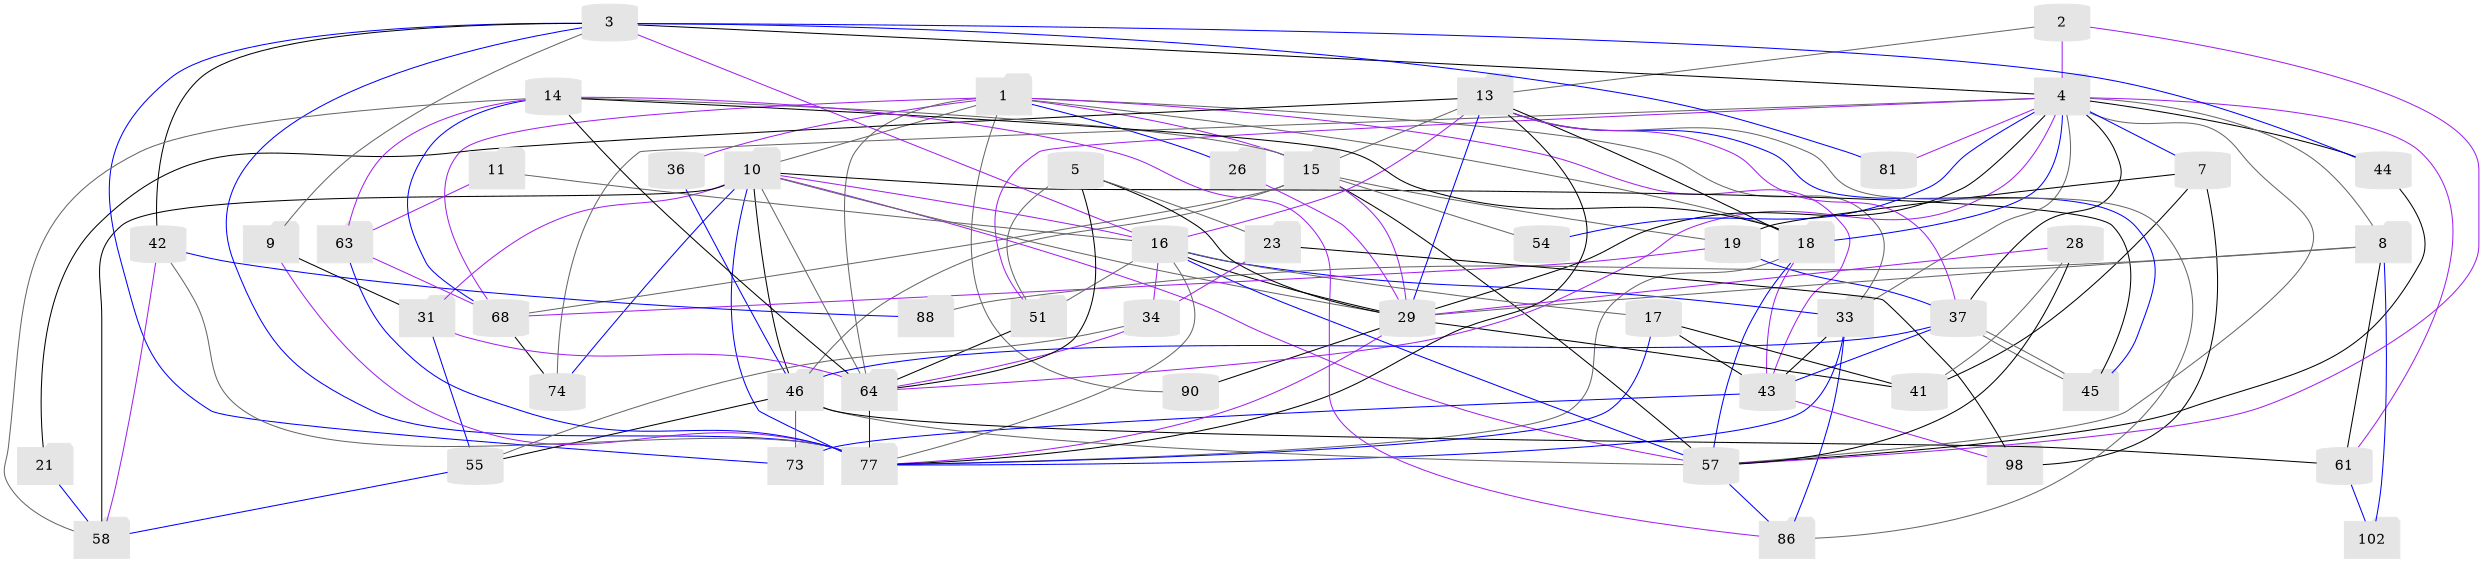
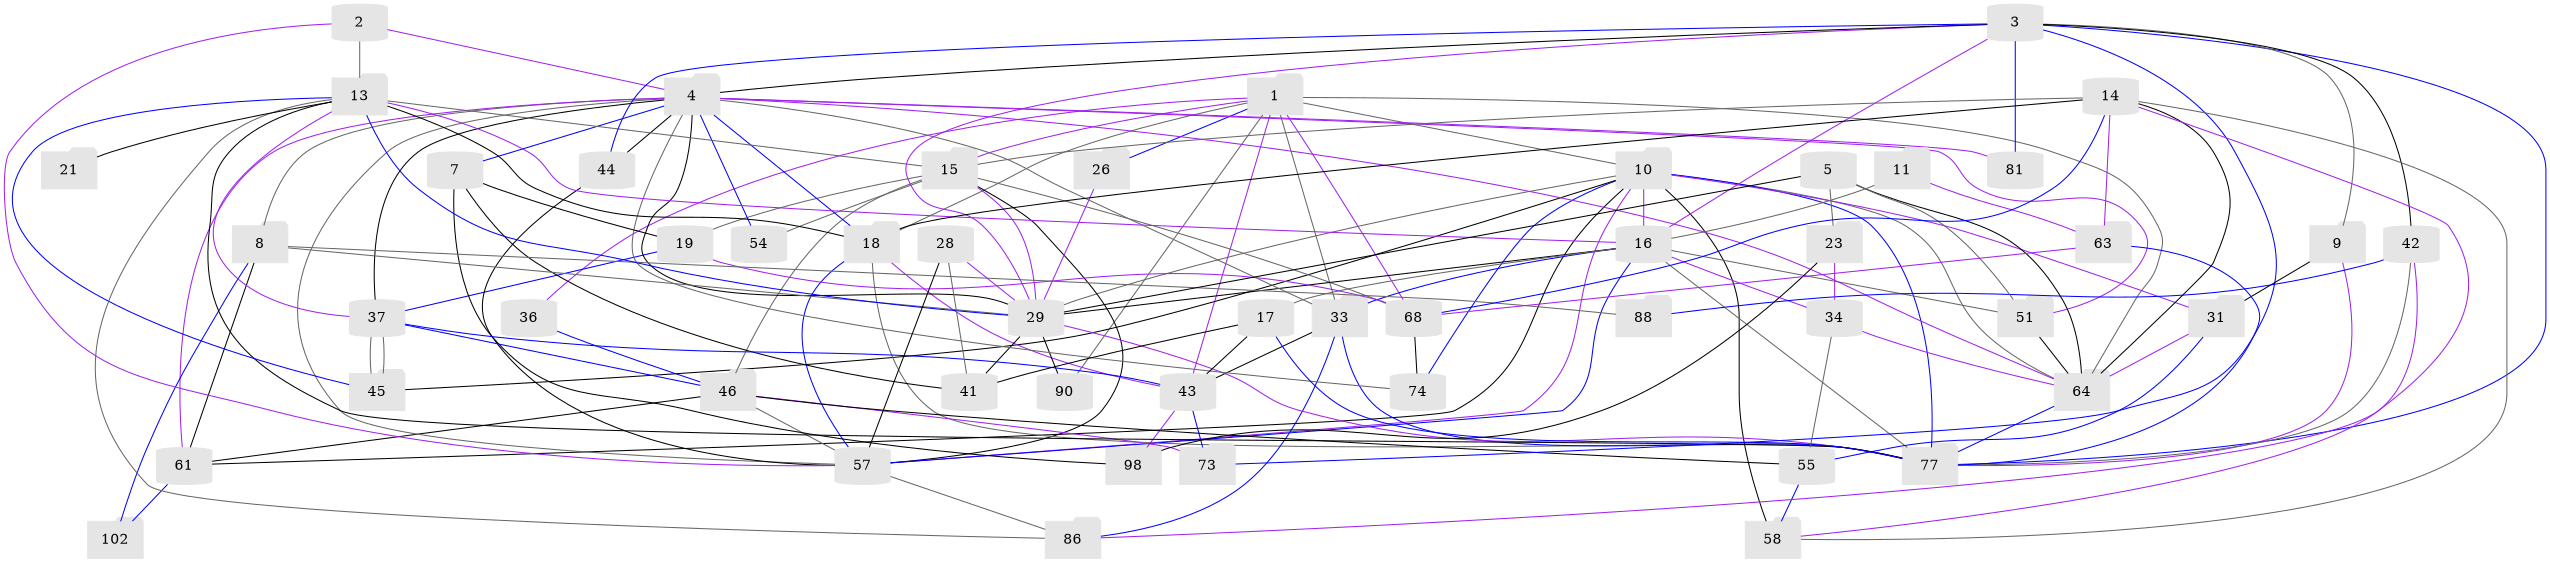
none -> (1340, 65)
(767, 287) -> (785, 445)
(74, 503) -> none
(1749, 503) -> (968, 503)
